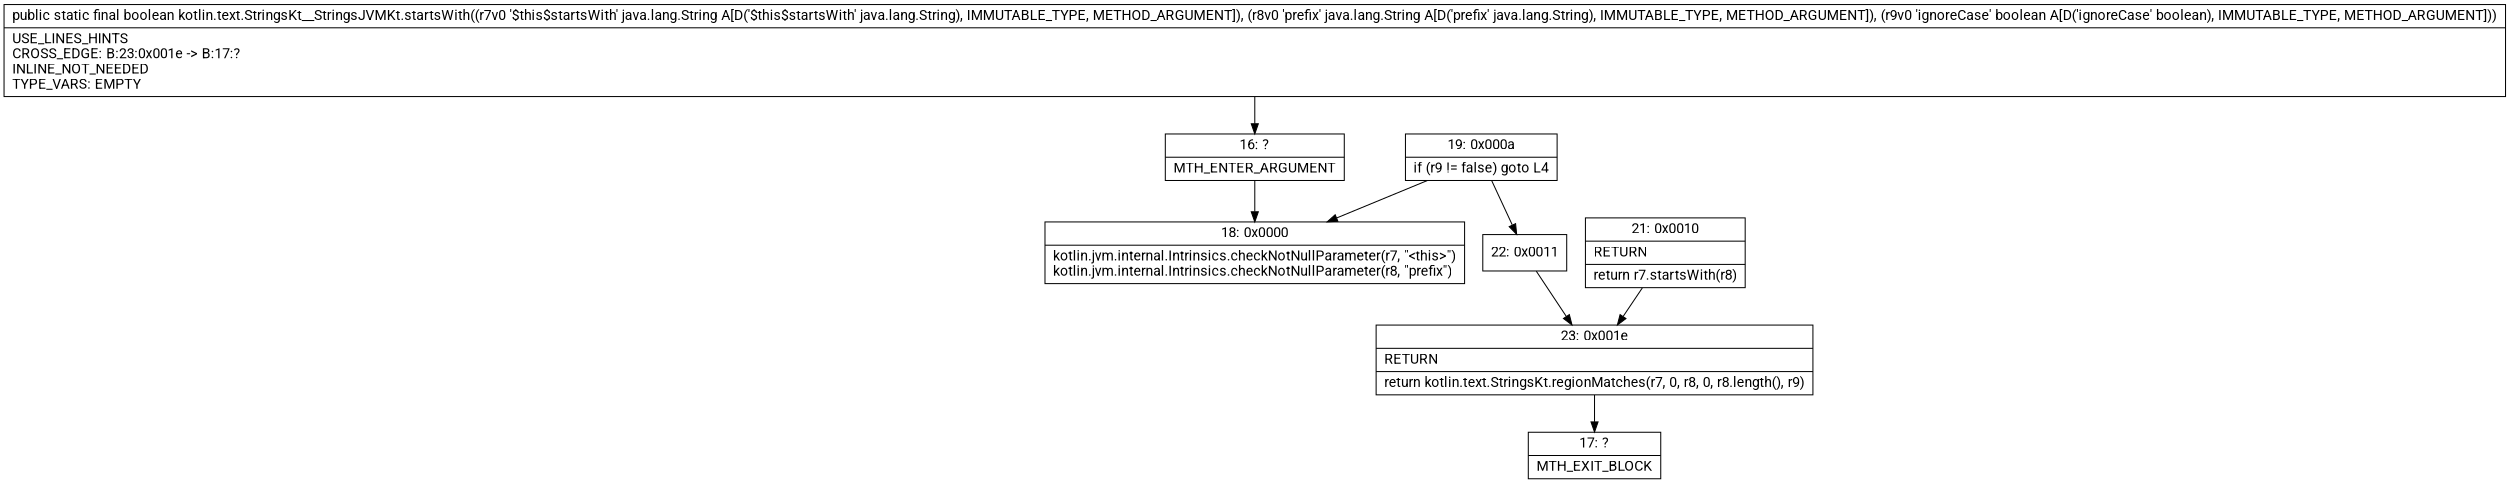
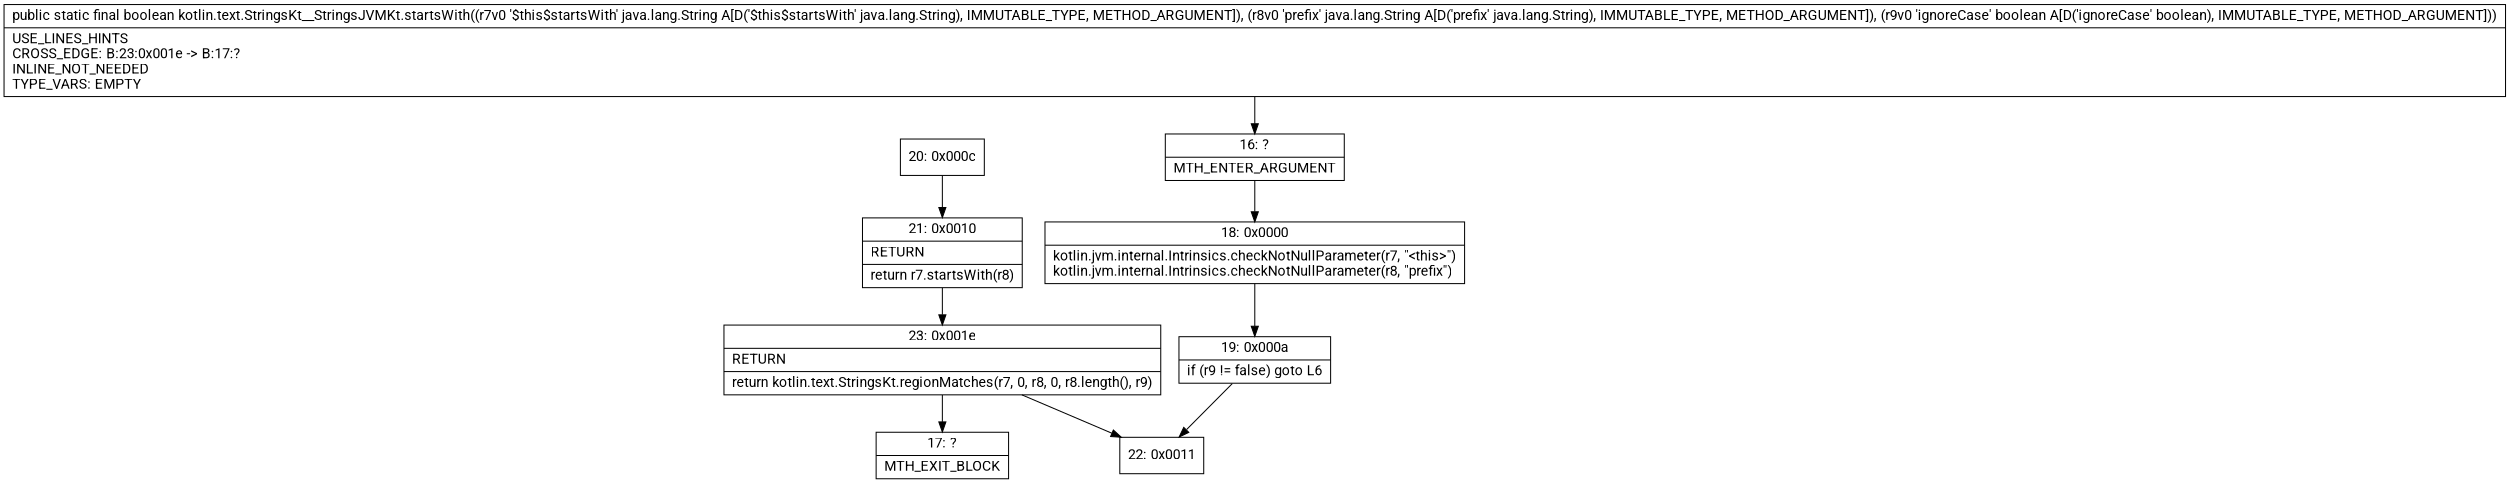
none -> (942, 157)
(1481, 168) -> (1255, 371)
(1382, 199) -> (1255, 305)
(1551, 294) -> (1067, 414)
